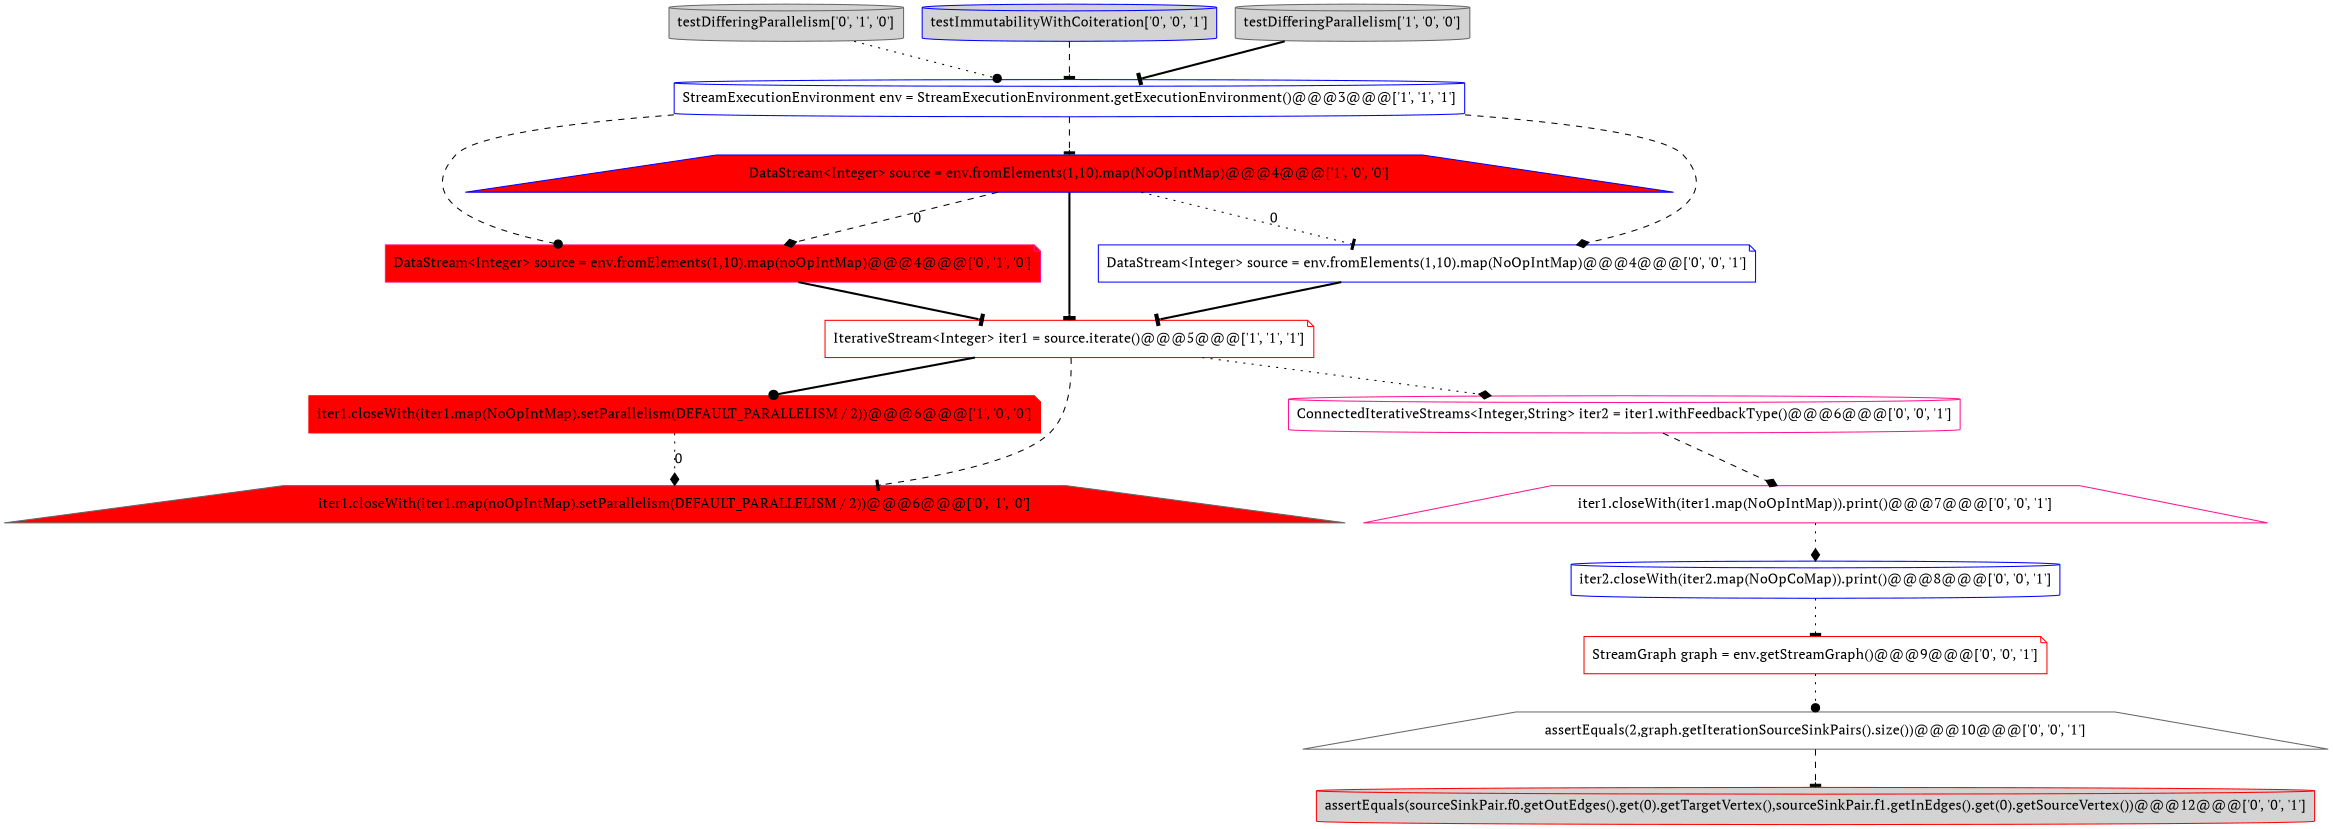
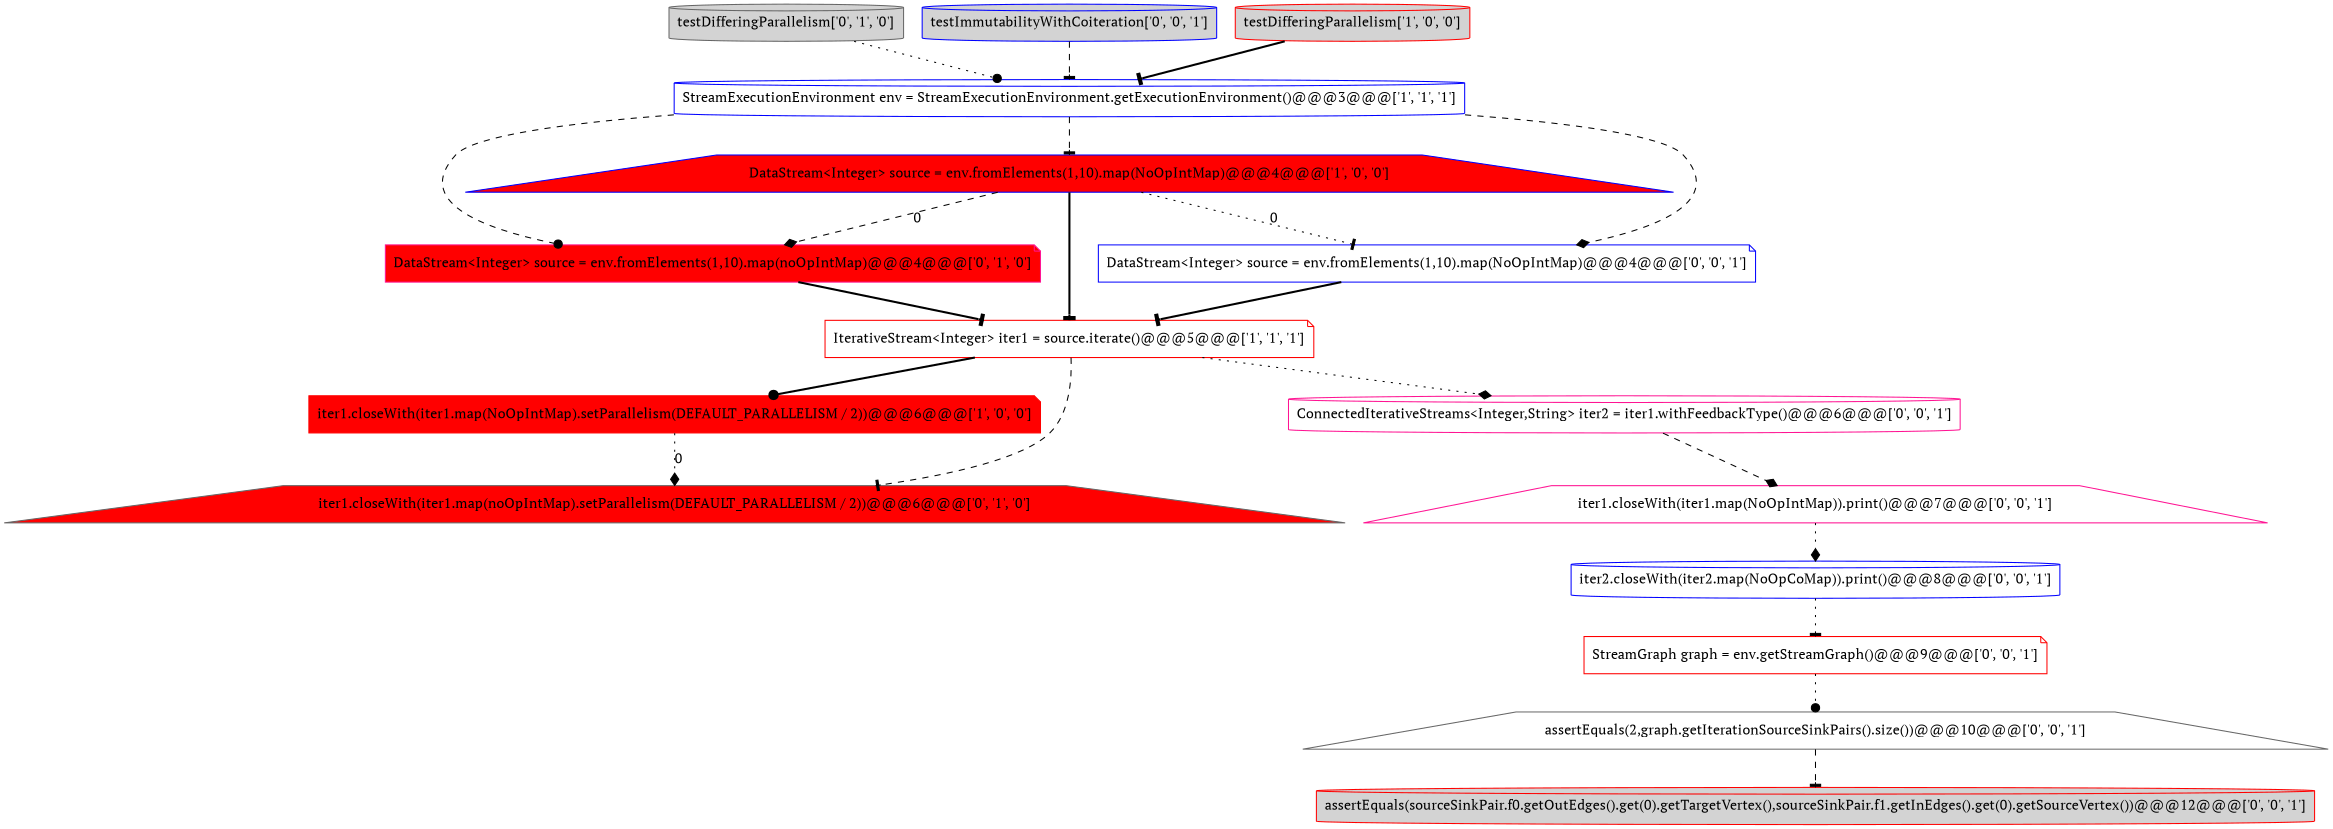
(1353, 23) -> (1353, 23)
